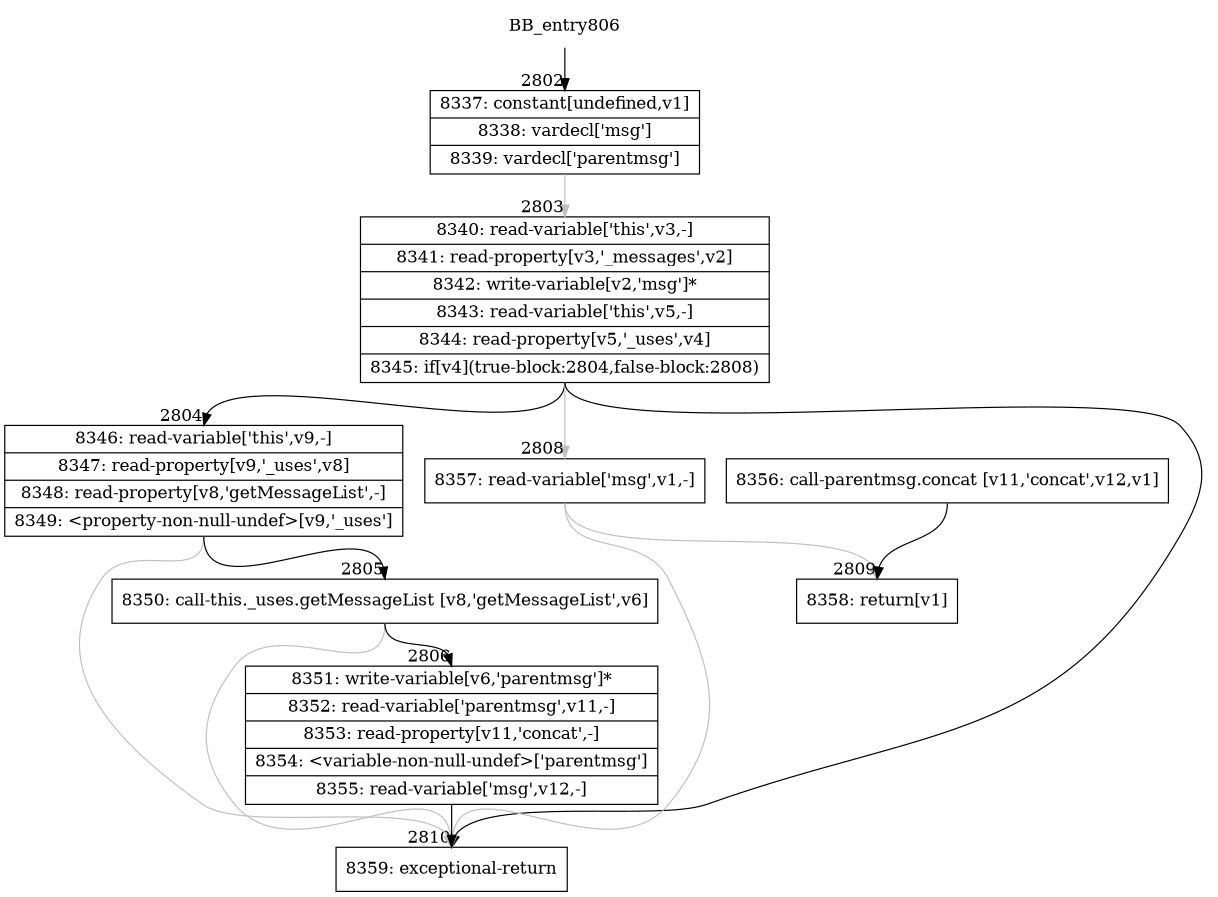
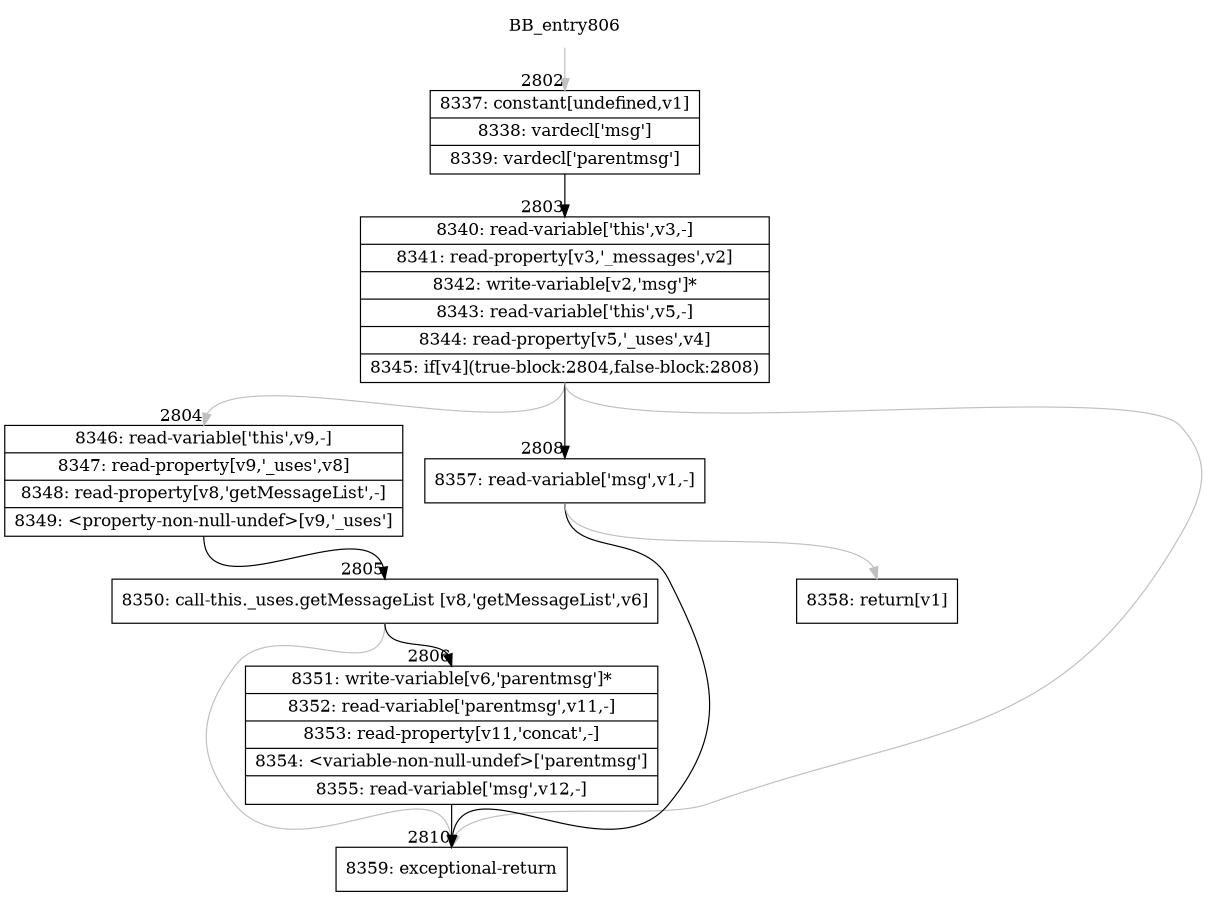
(565, 63) -> (565, 63)
(565, 189) -> (565, 189)
(390, 405) -> (390, 405)
(565, 414) -> (565, 414)
(947, 481) -> none
(1159, 567) -> (1159, 567)
(703, 742) -> (703, 742)
(144, 757) -> none
